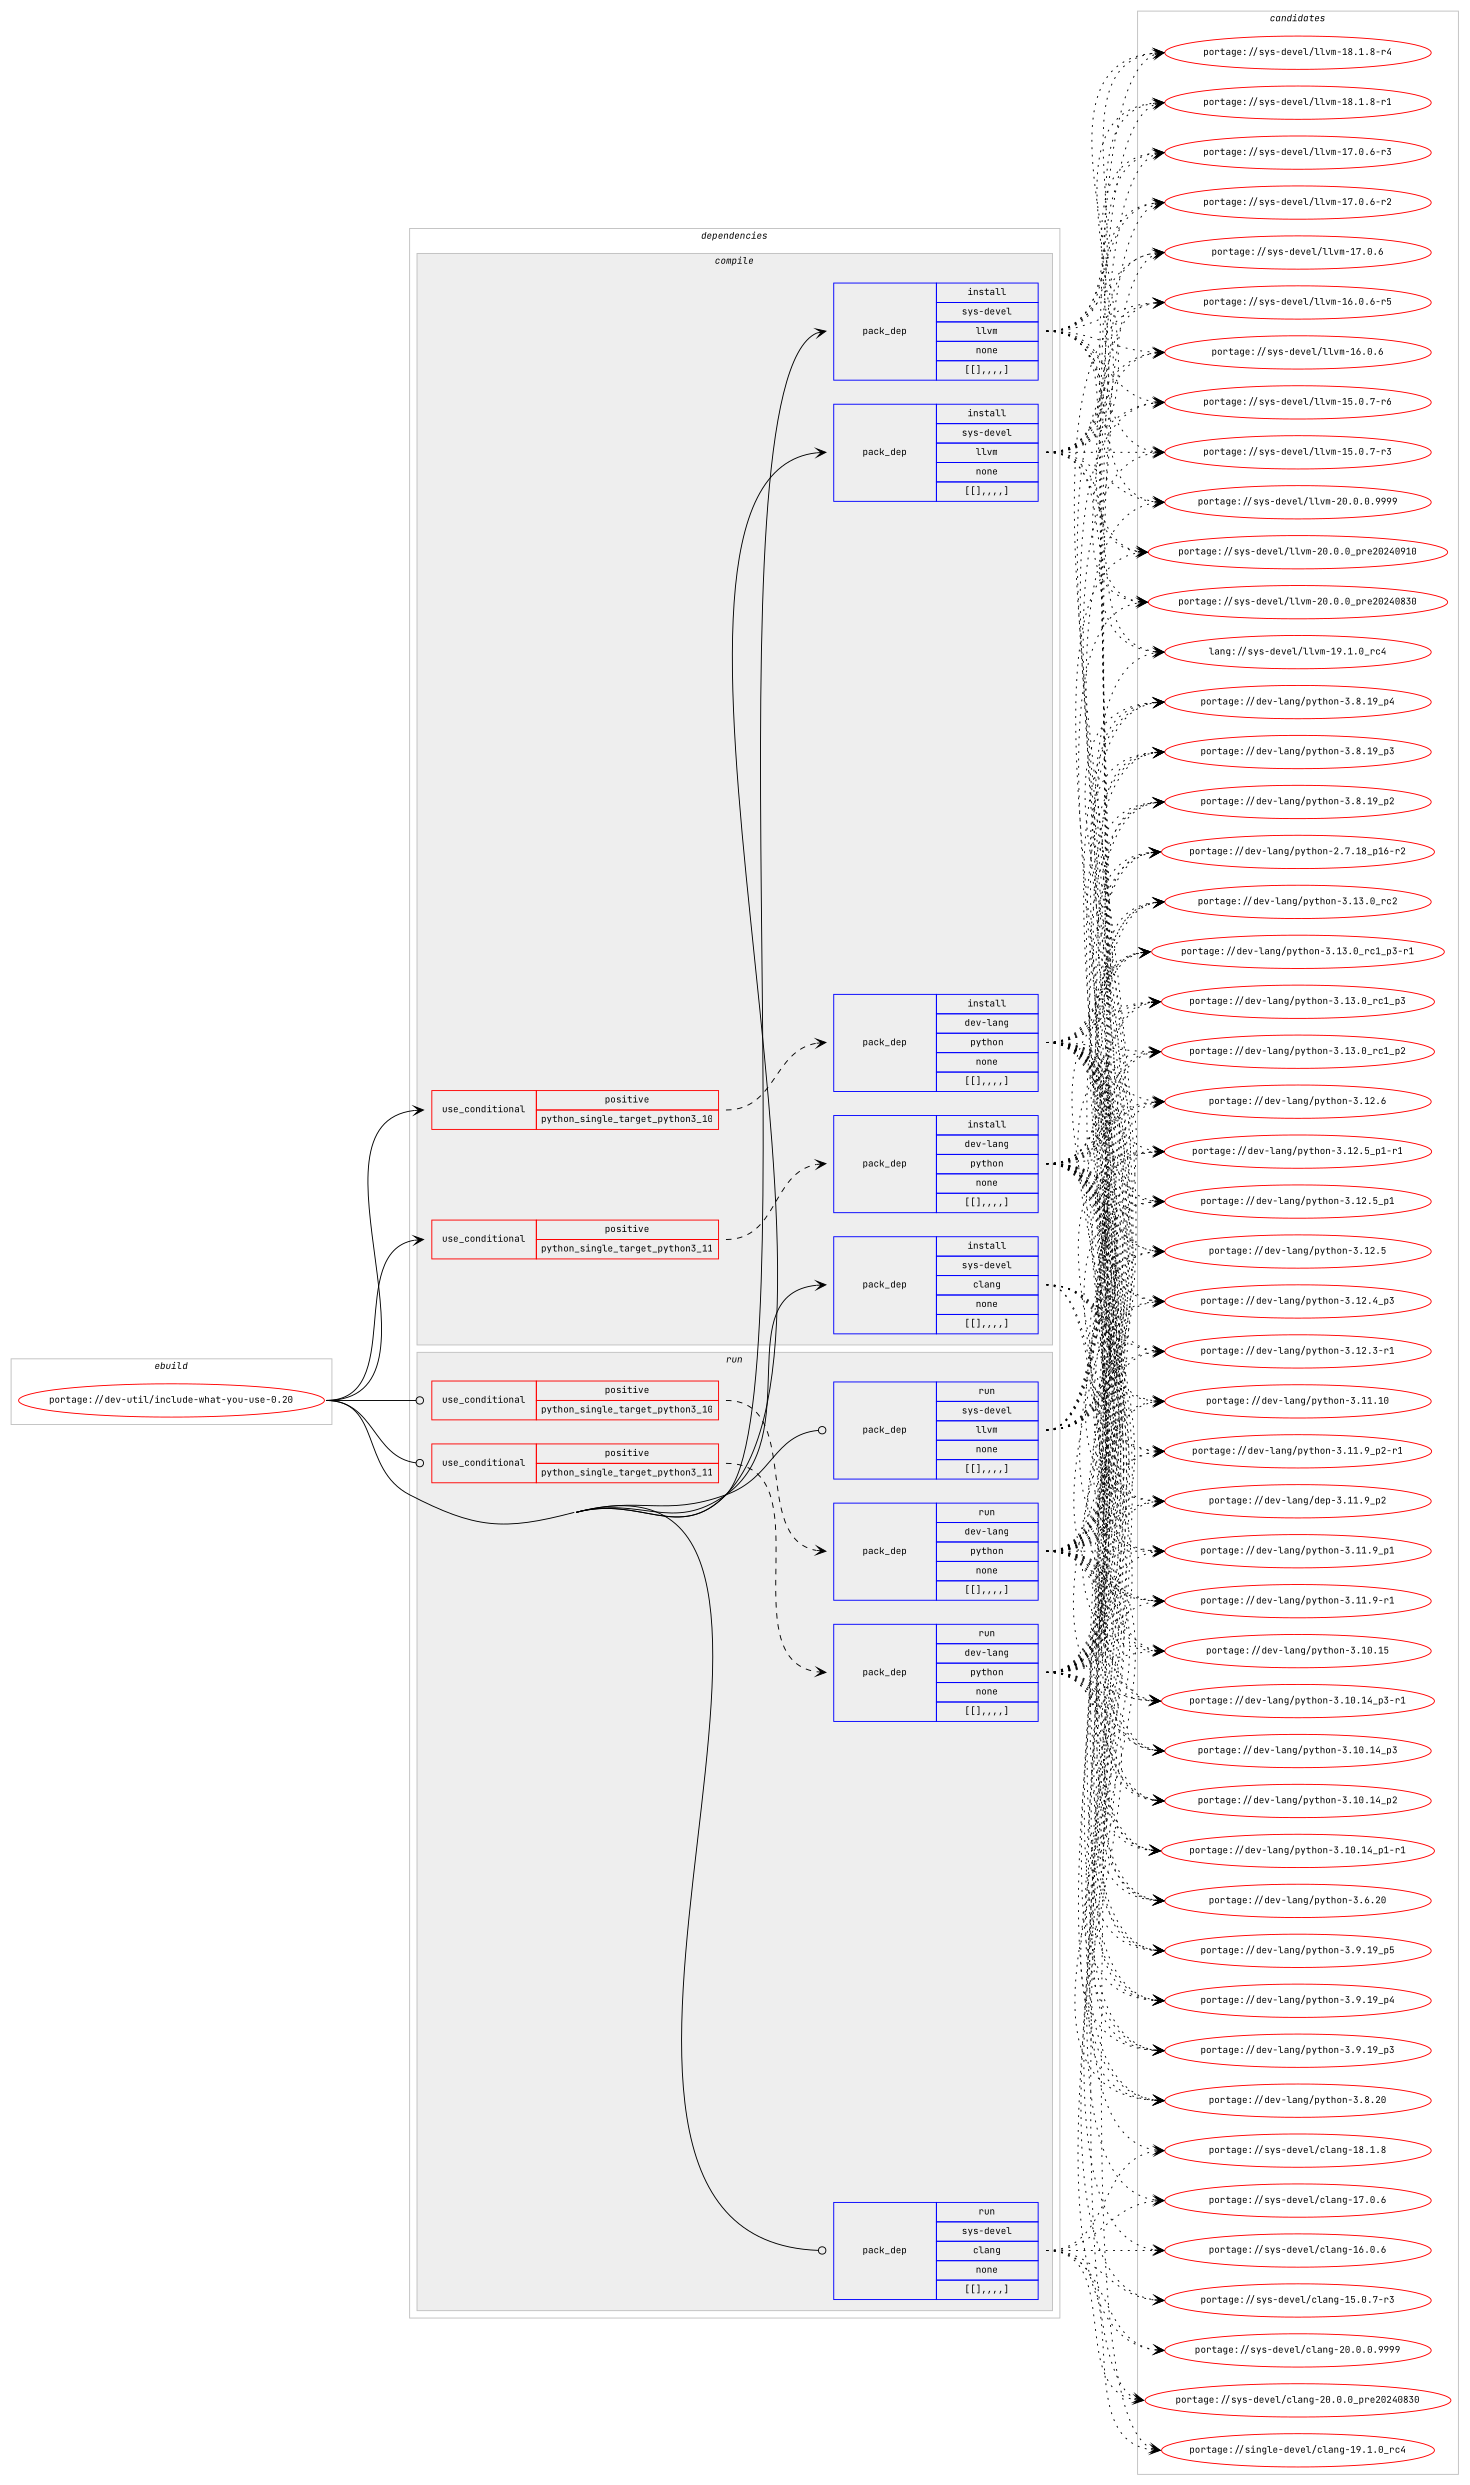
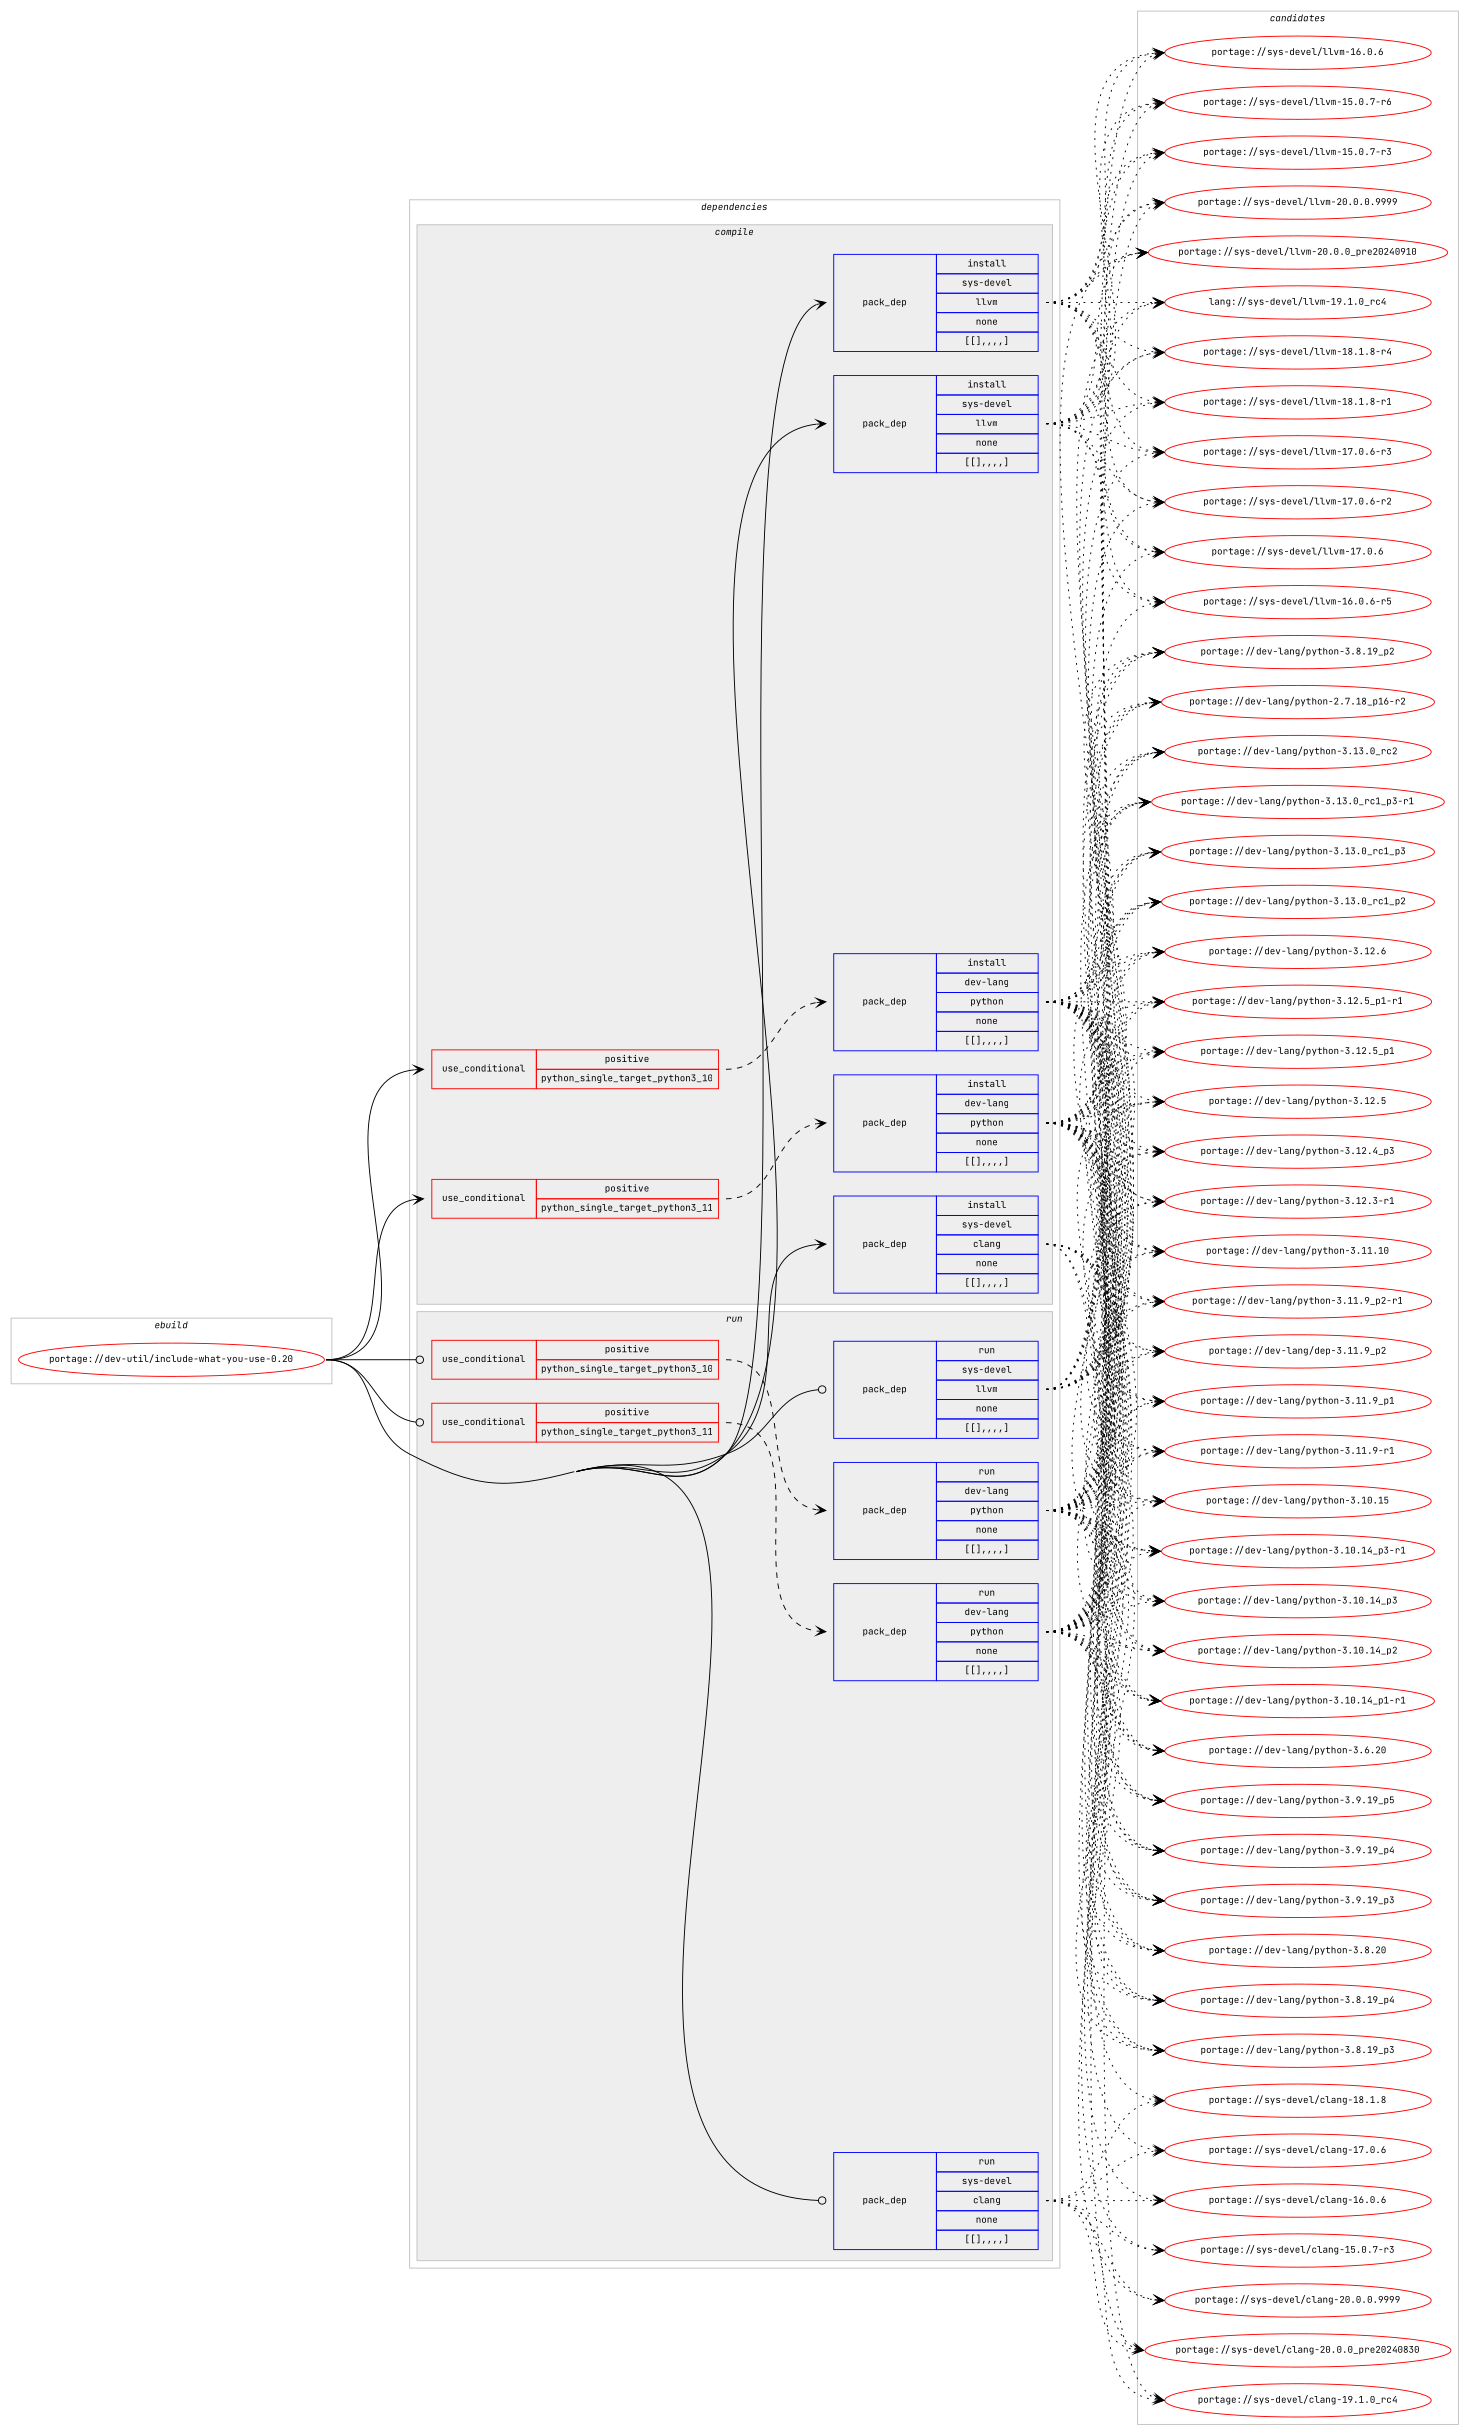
(1298, 602) -> none
(1298, 2450) -> (1298, 2400)
